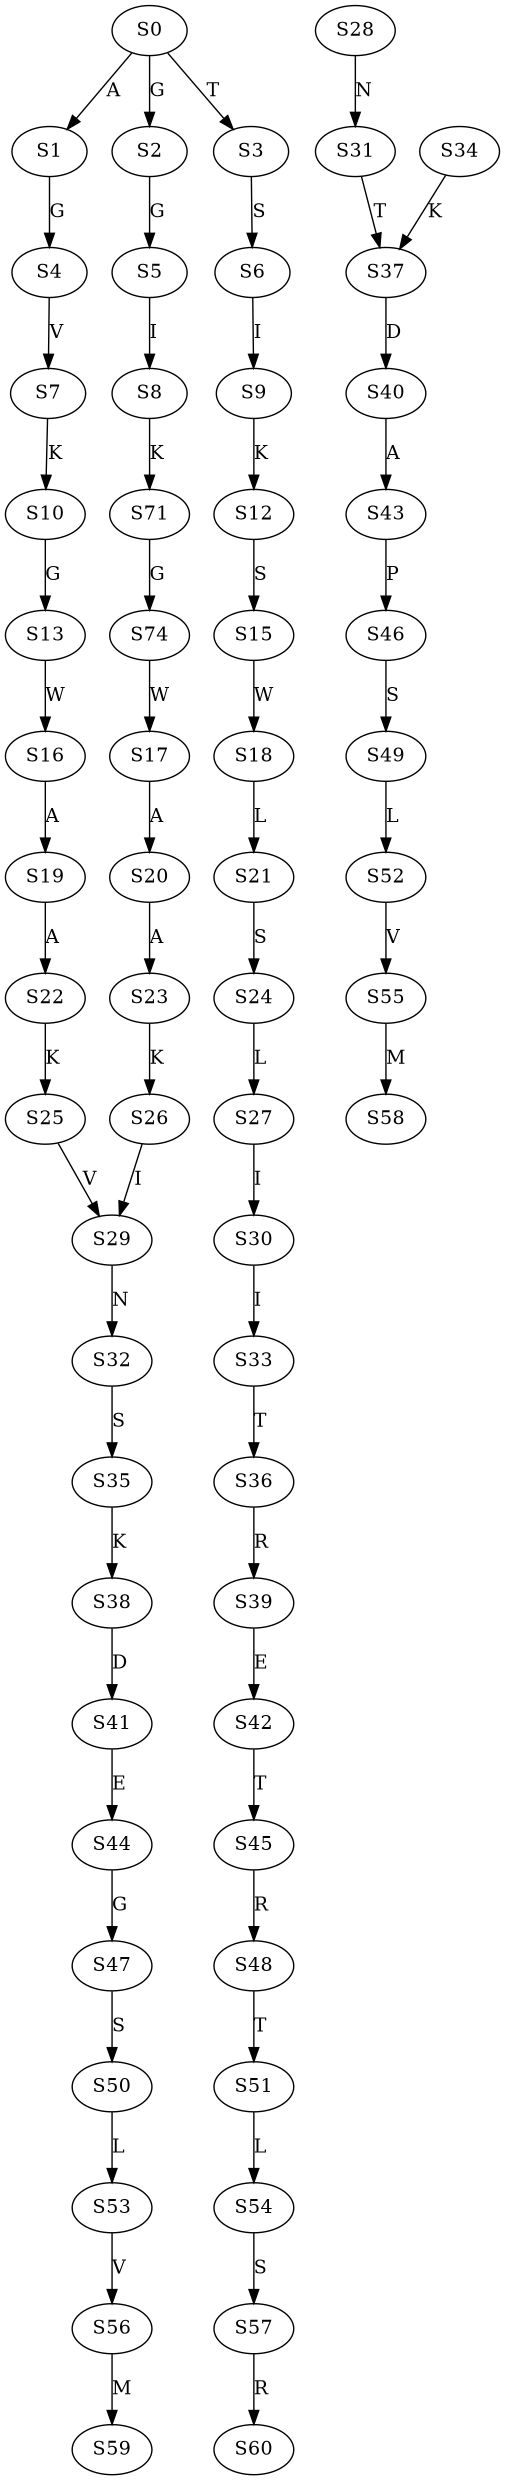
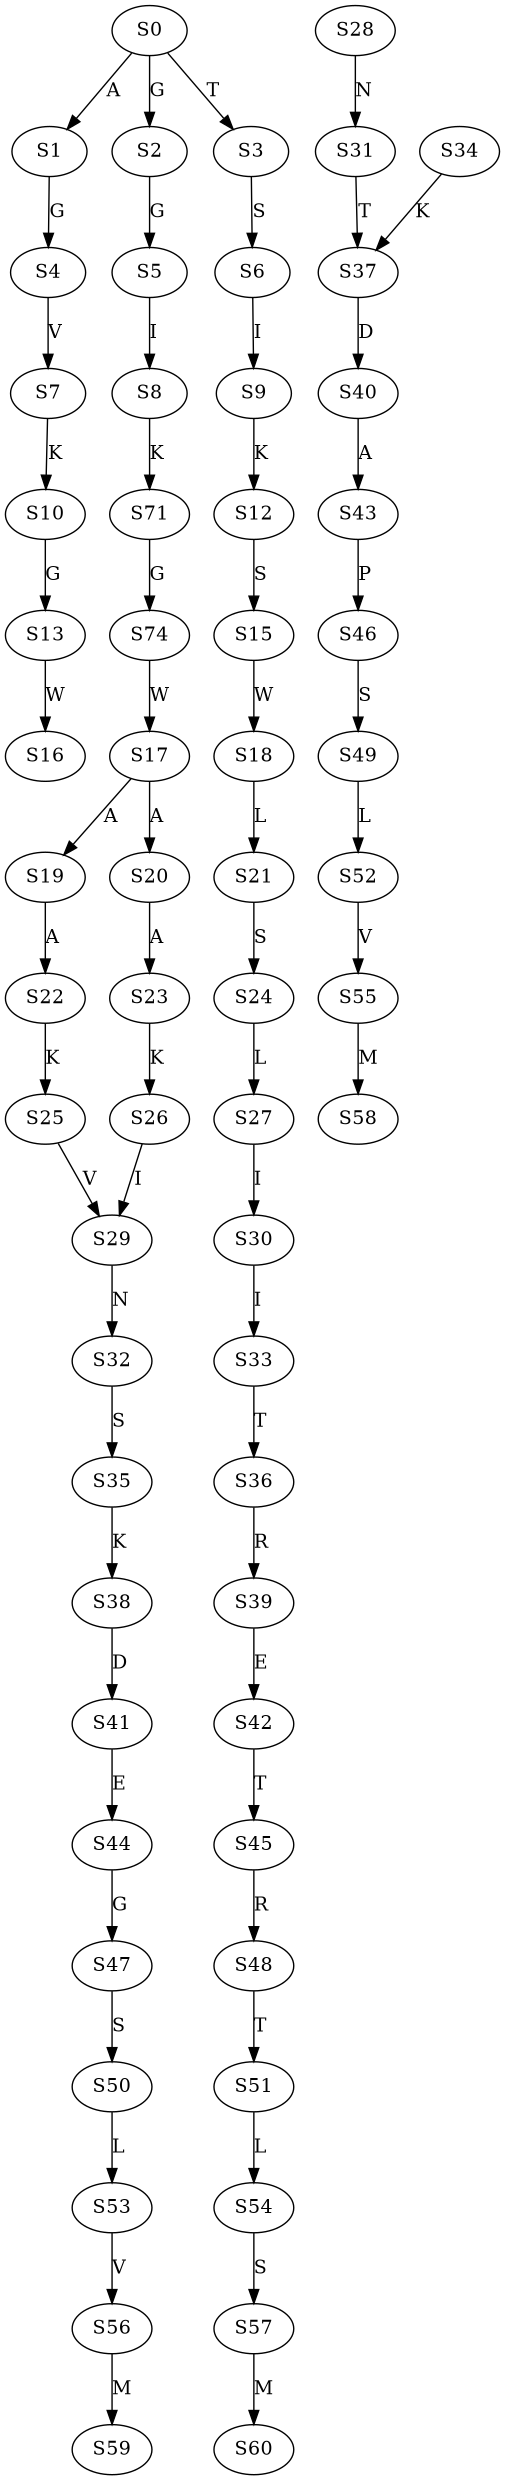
(45, 810) -> (102, 812)
(262, 2389) -> (264, 2389)
